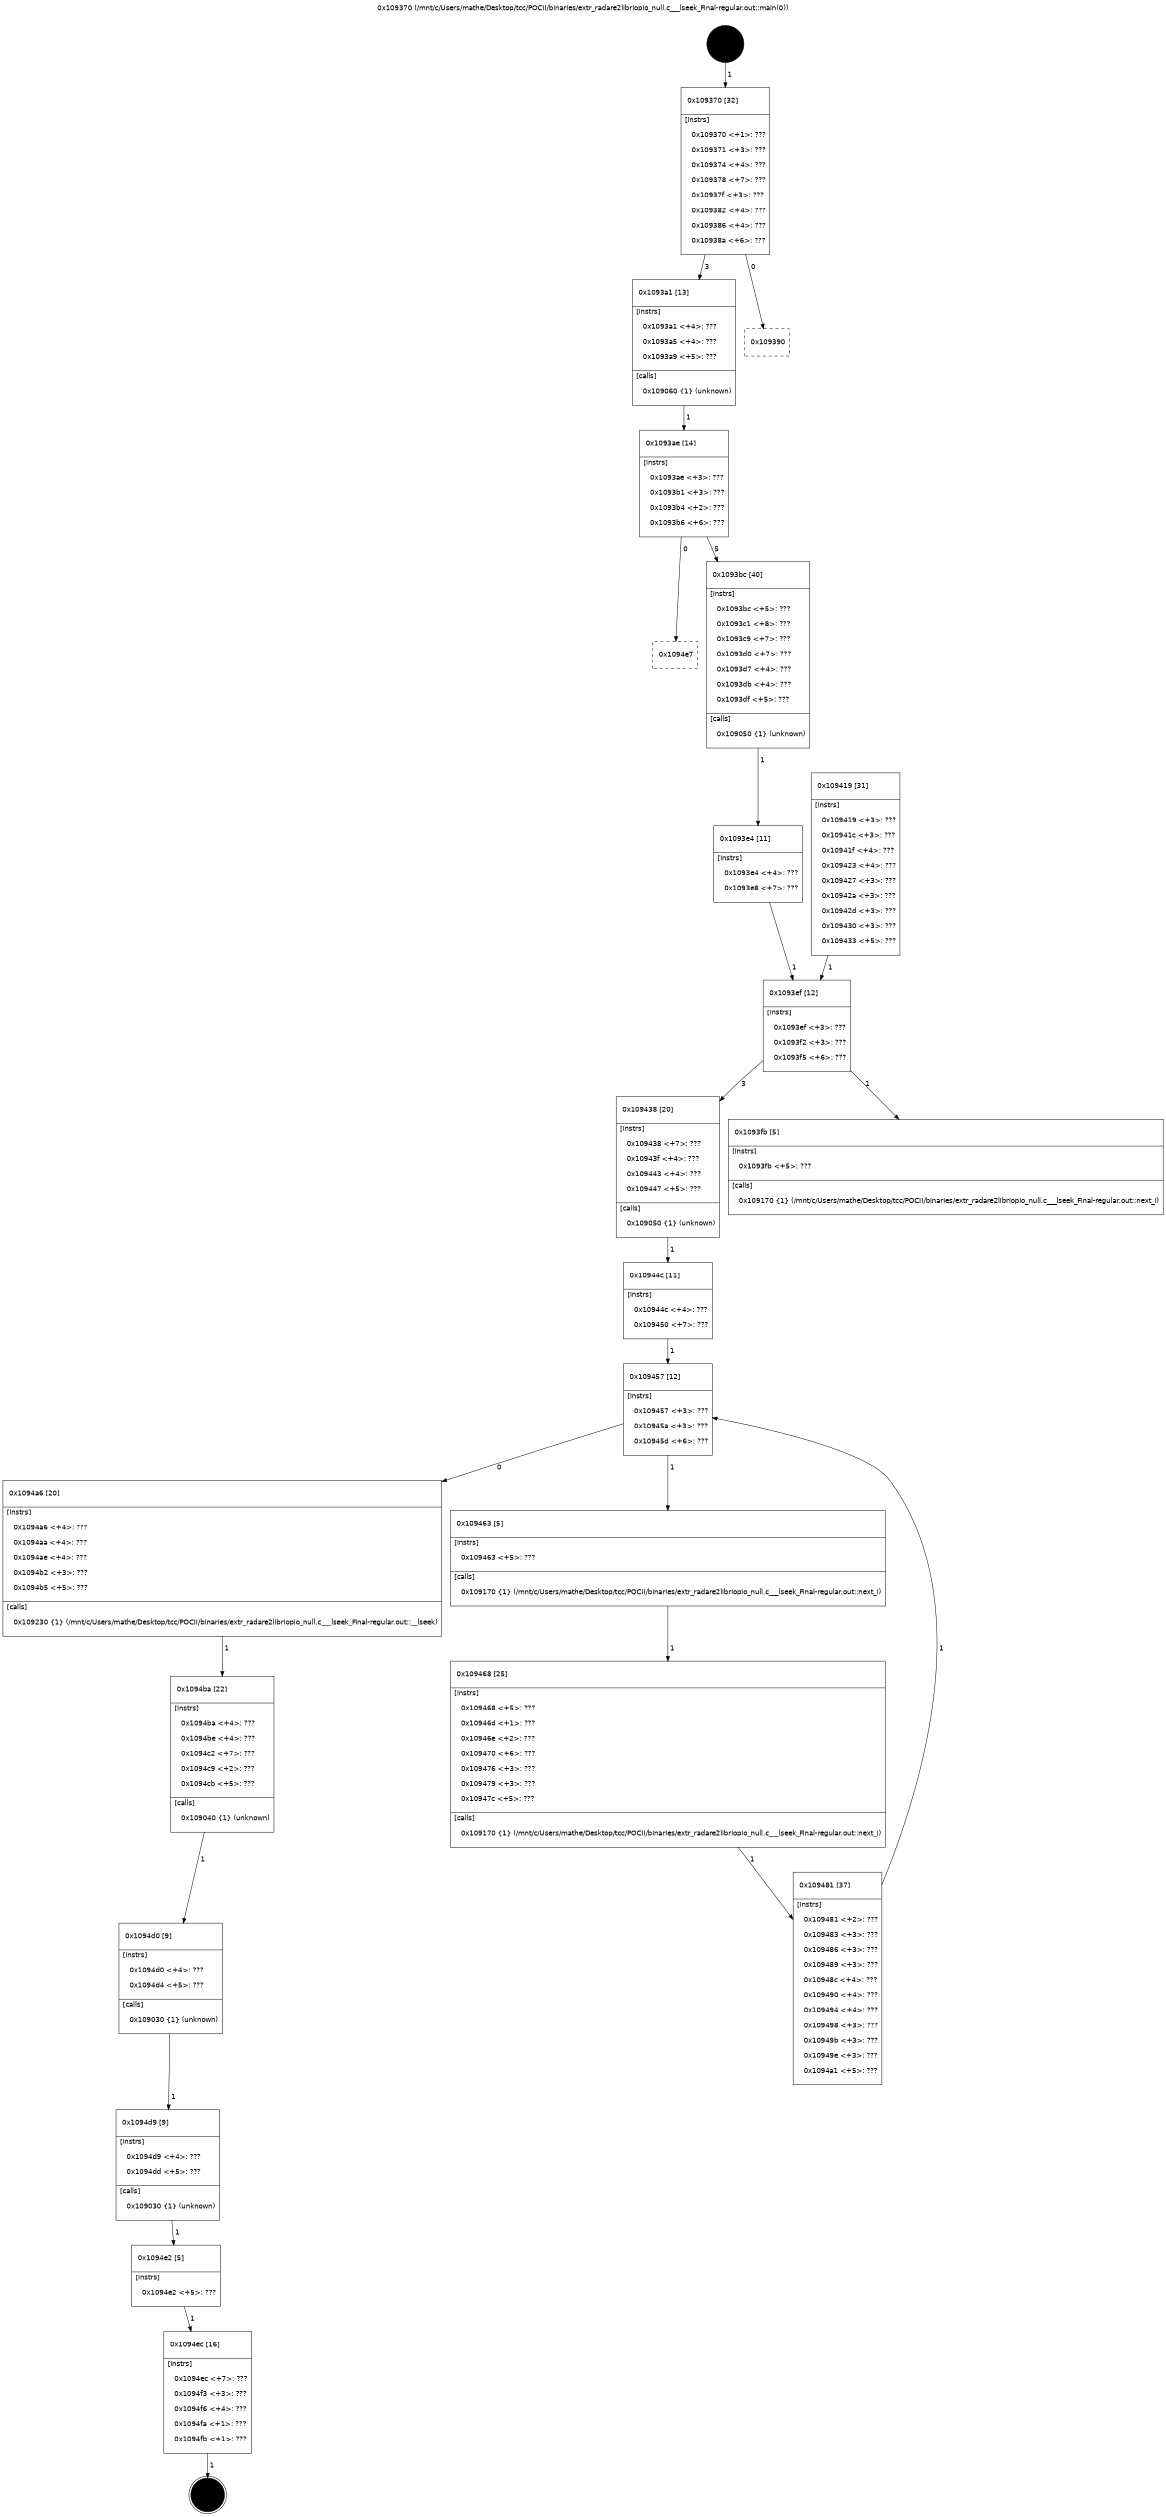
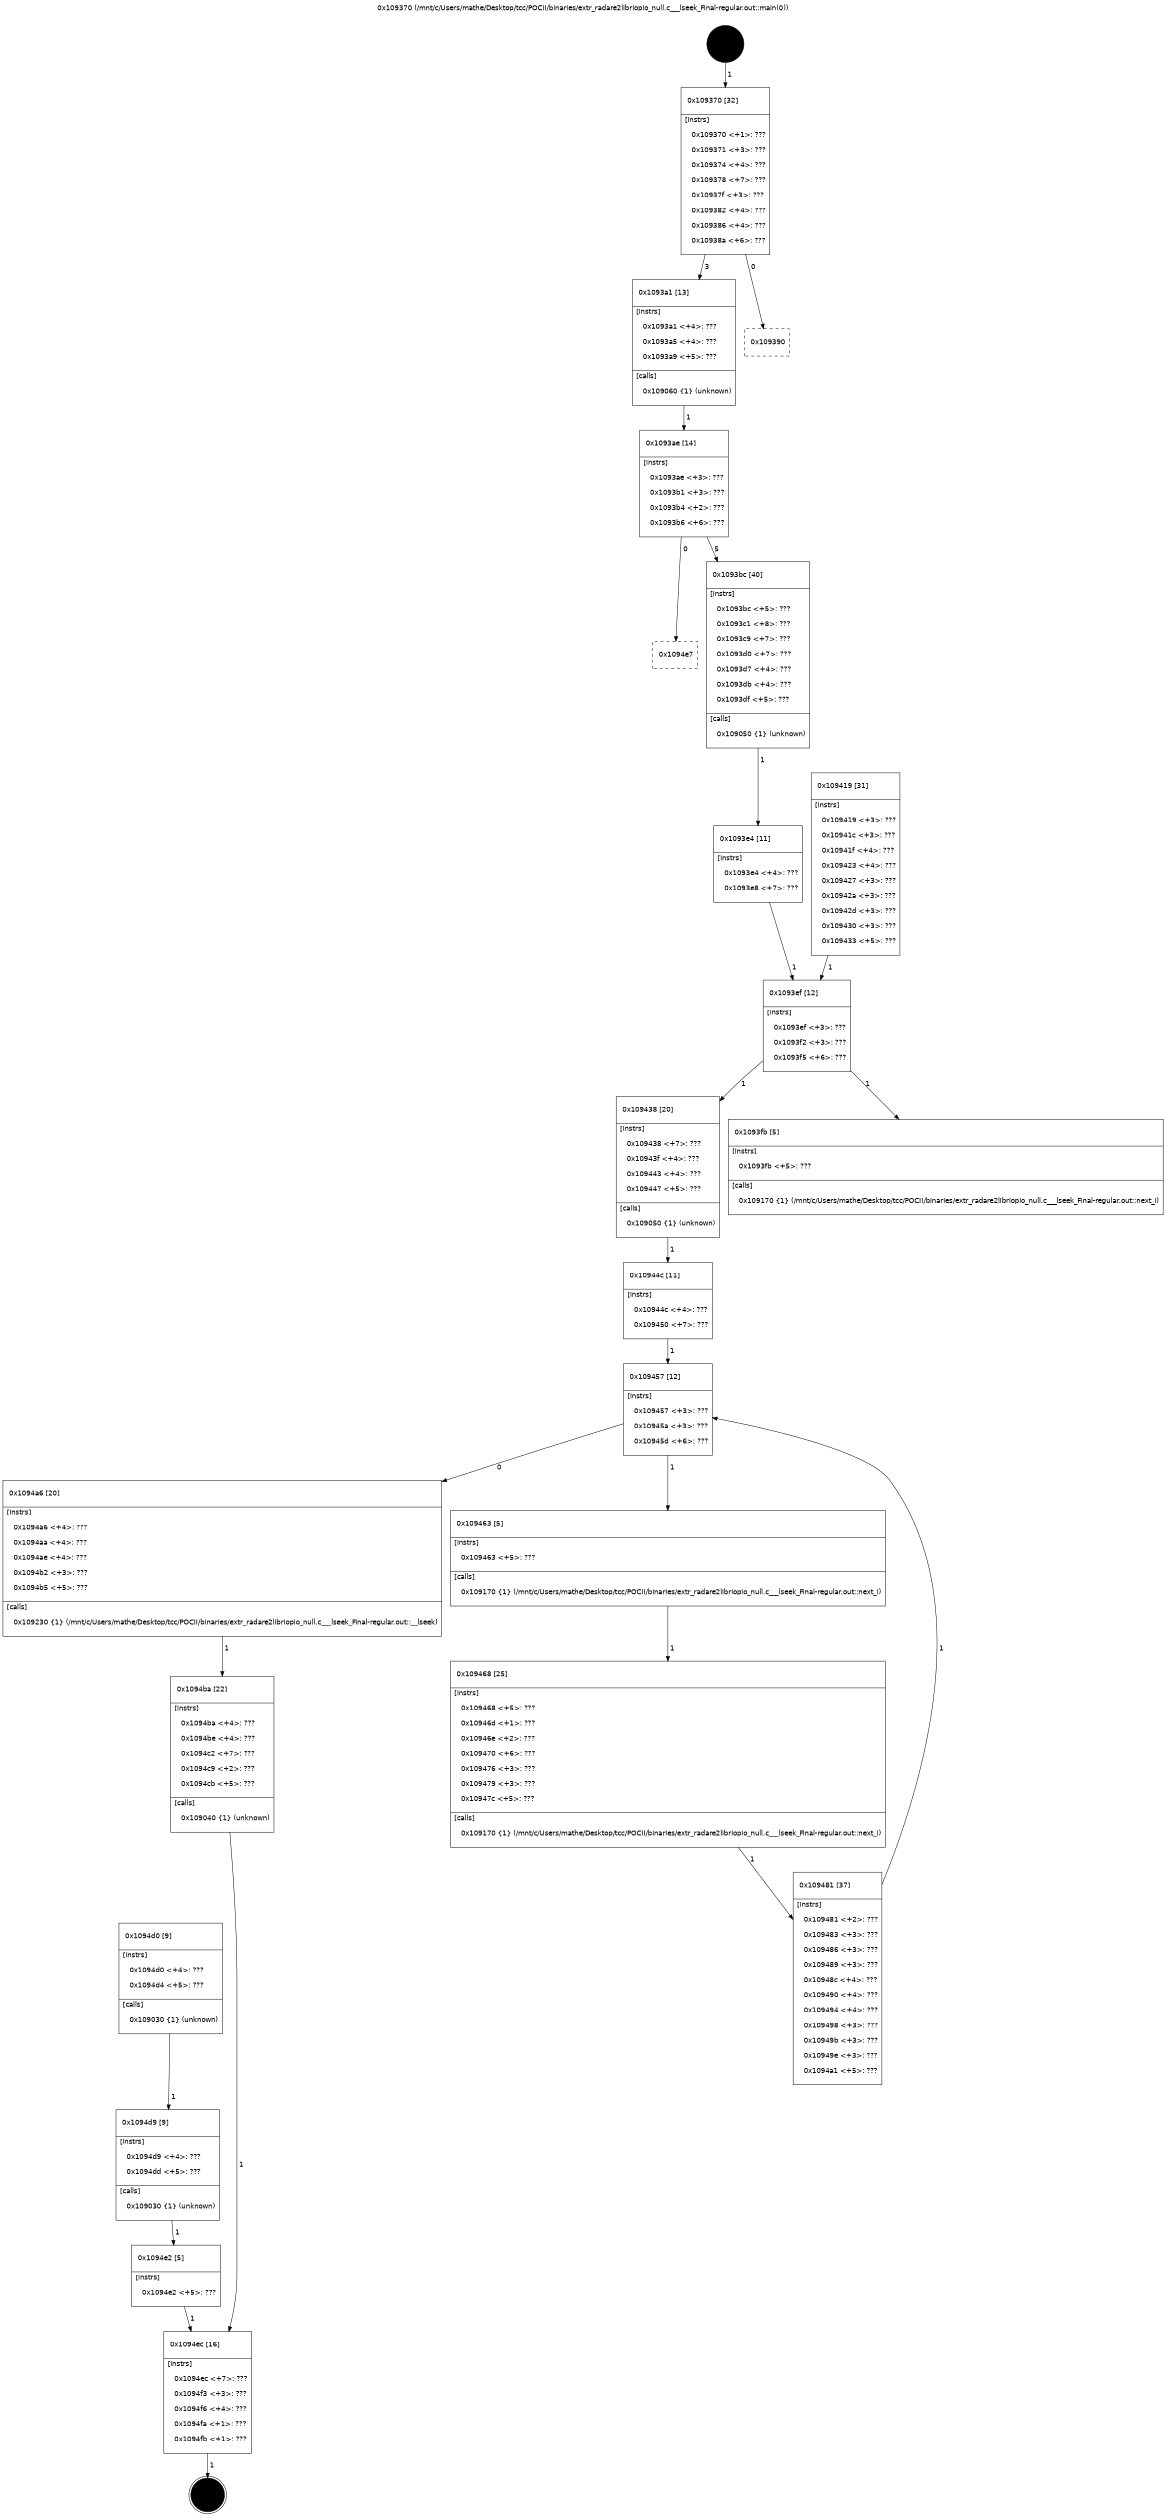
(742, 1084) -> (742, 1084)
(194, 1875) -> (237, 2080)
